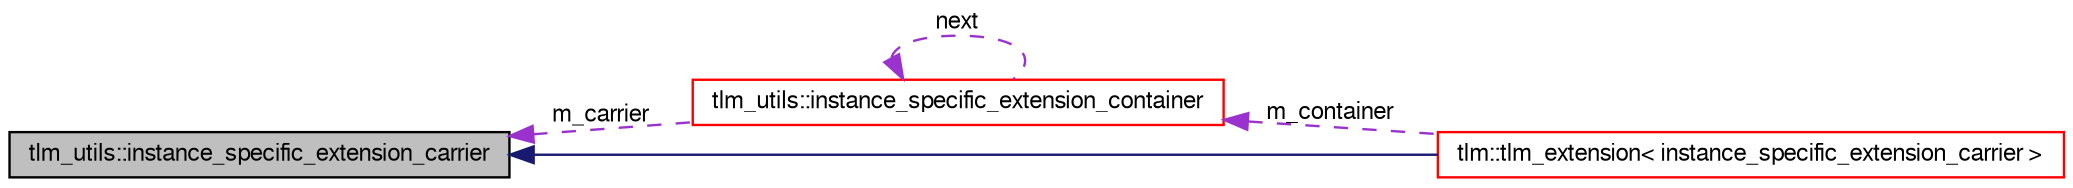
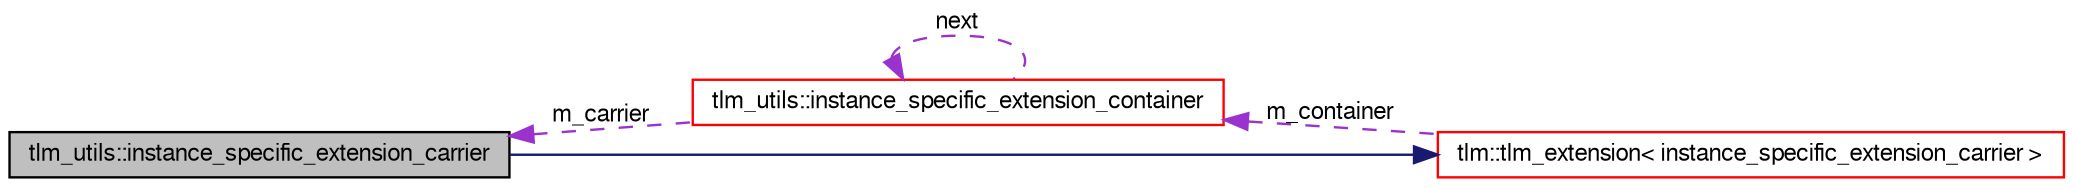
(986, 155) -> (962, 155)
